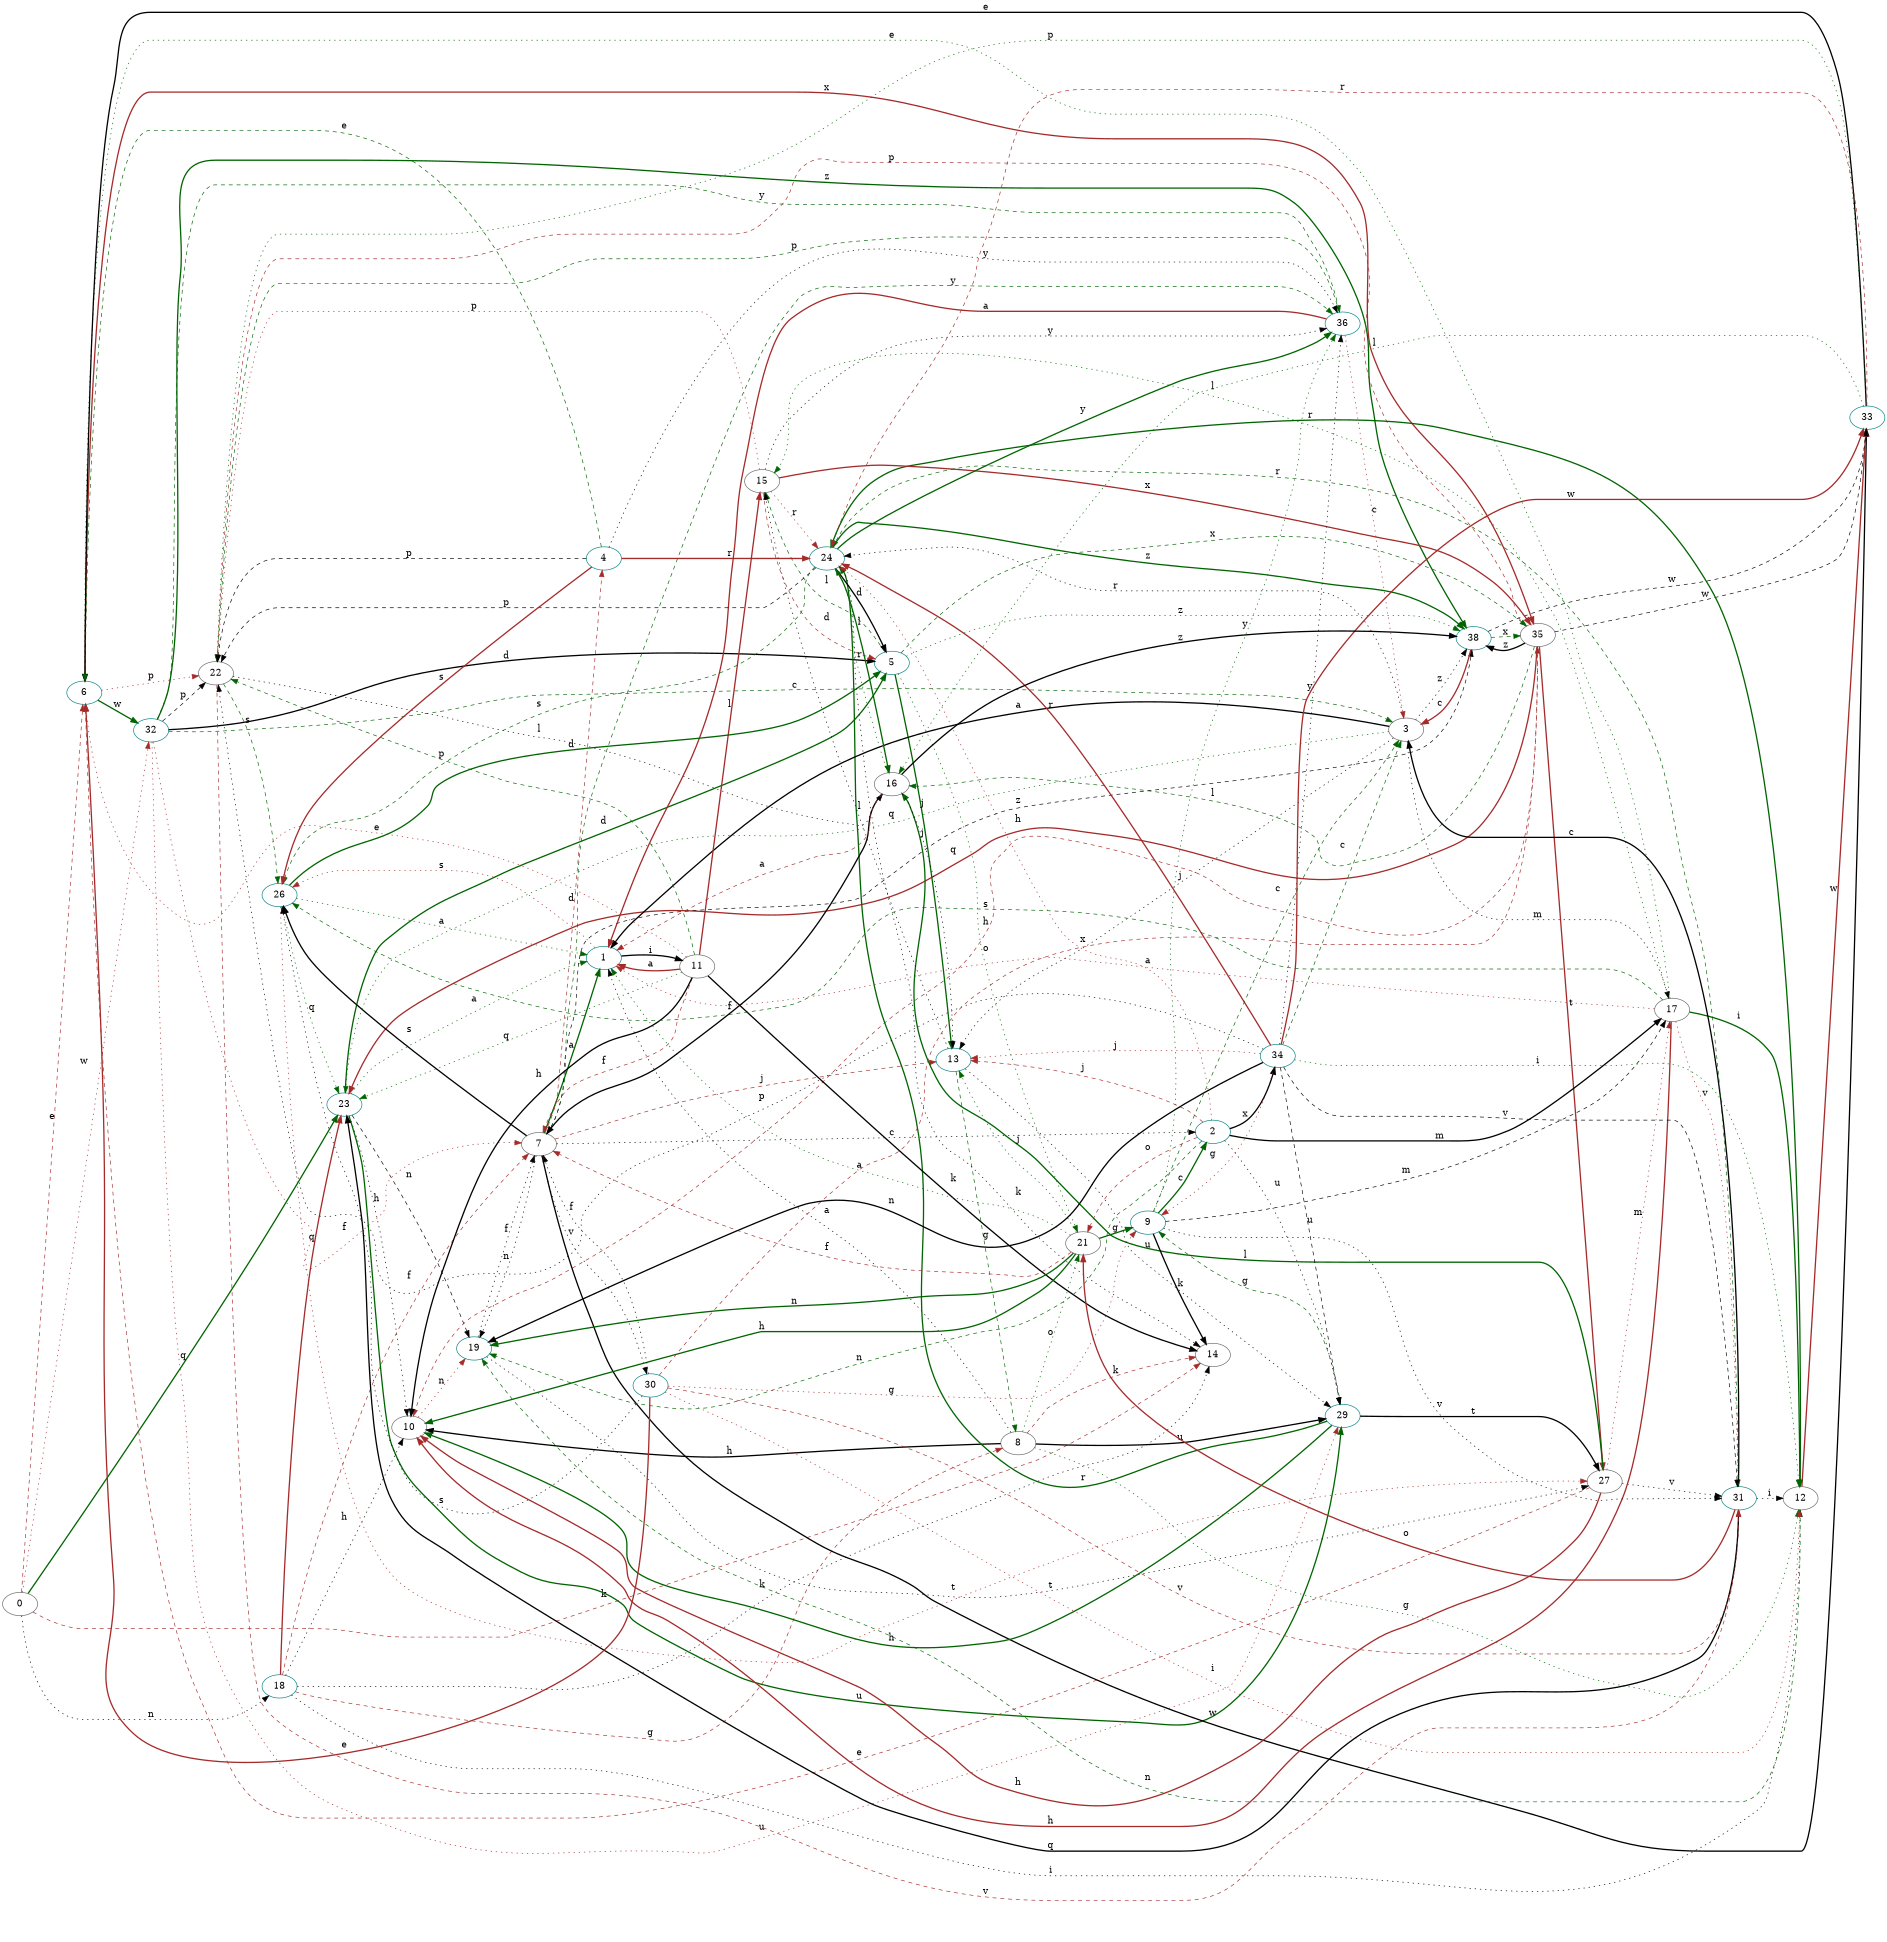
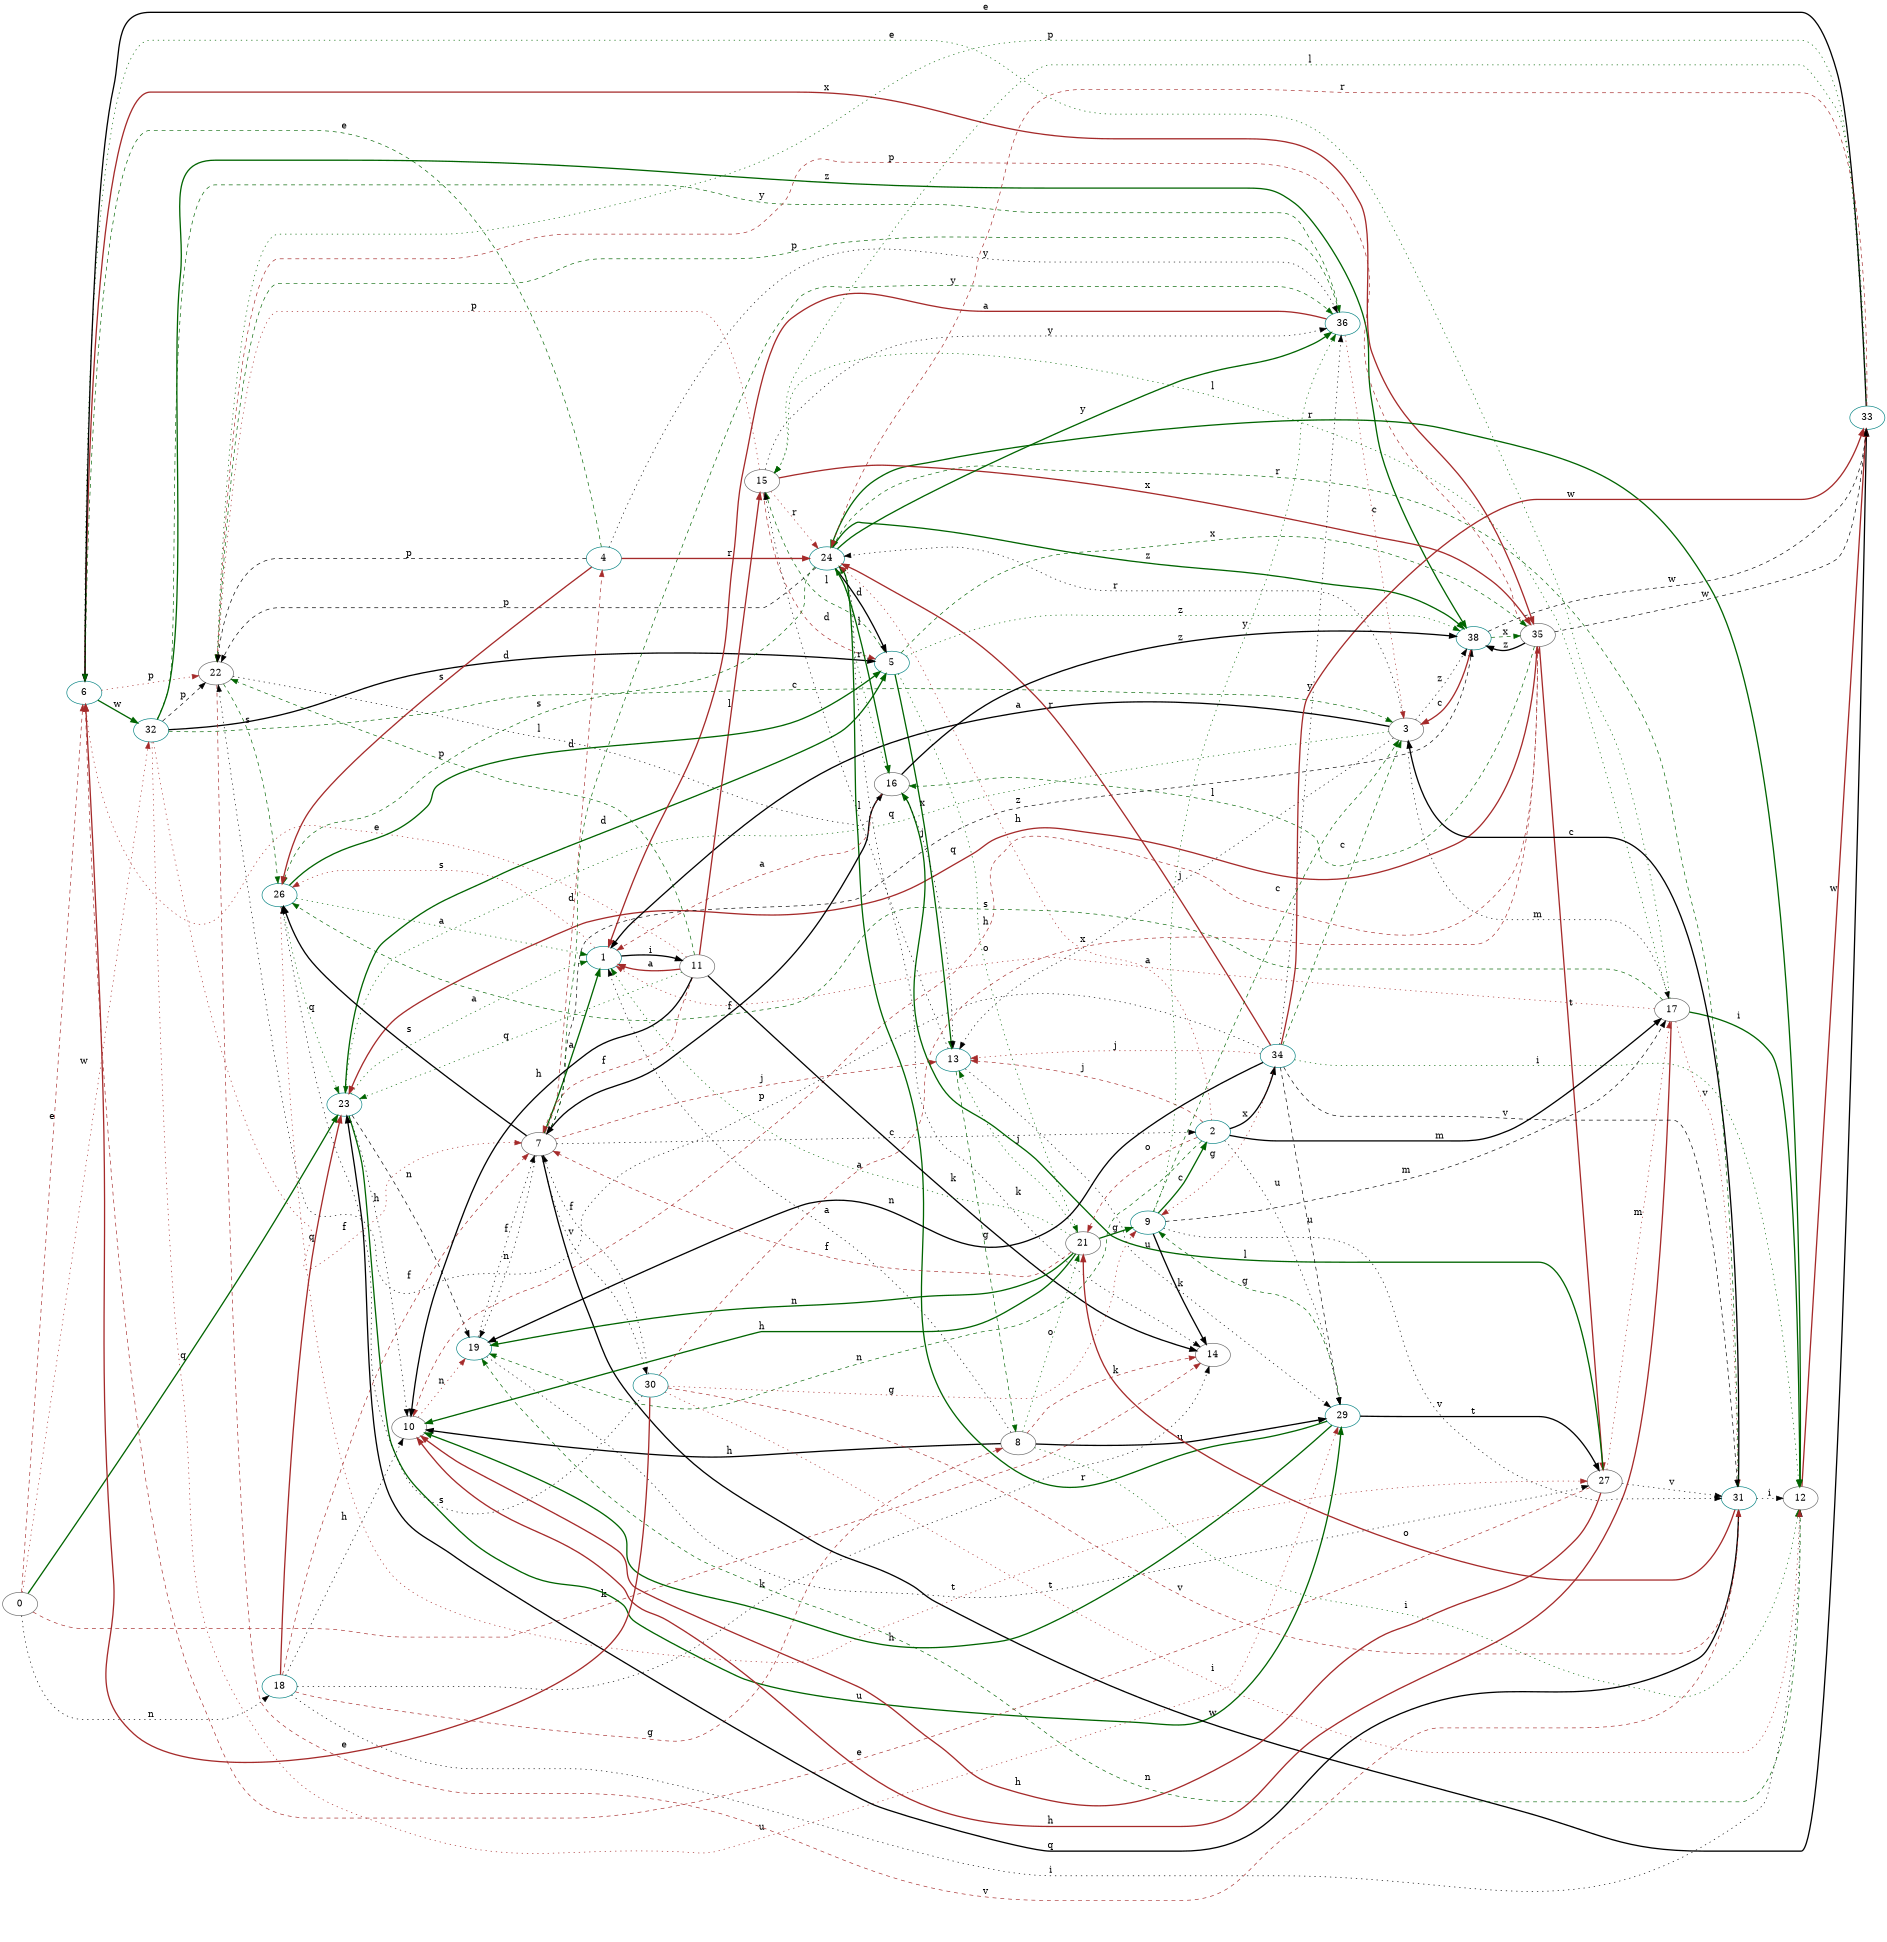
(1310, 364) -> (1353, 65)
(923, 803) -> (923, 803)
(1406, 1606) -> (1406, 1606)
